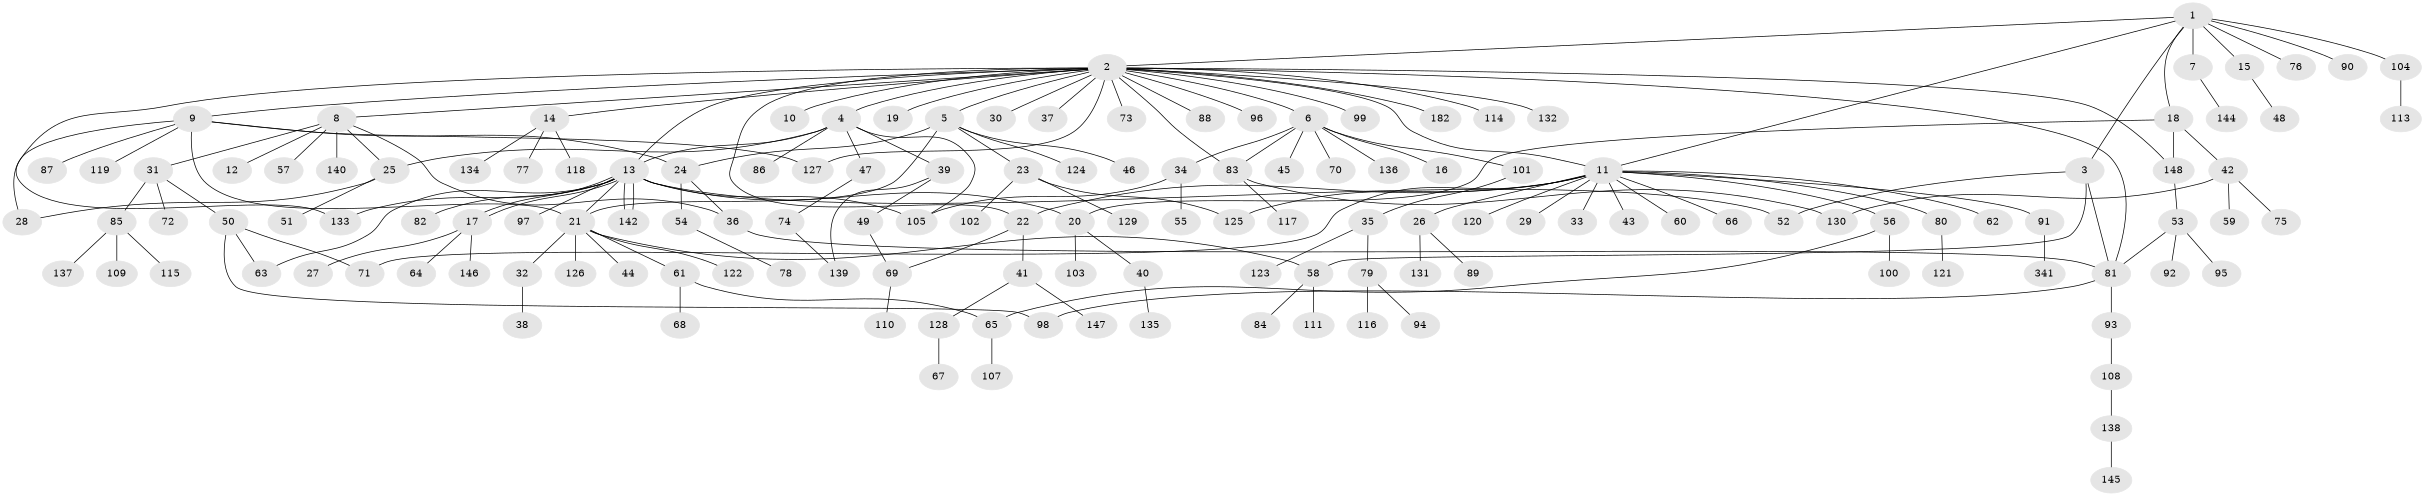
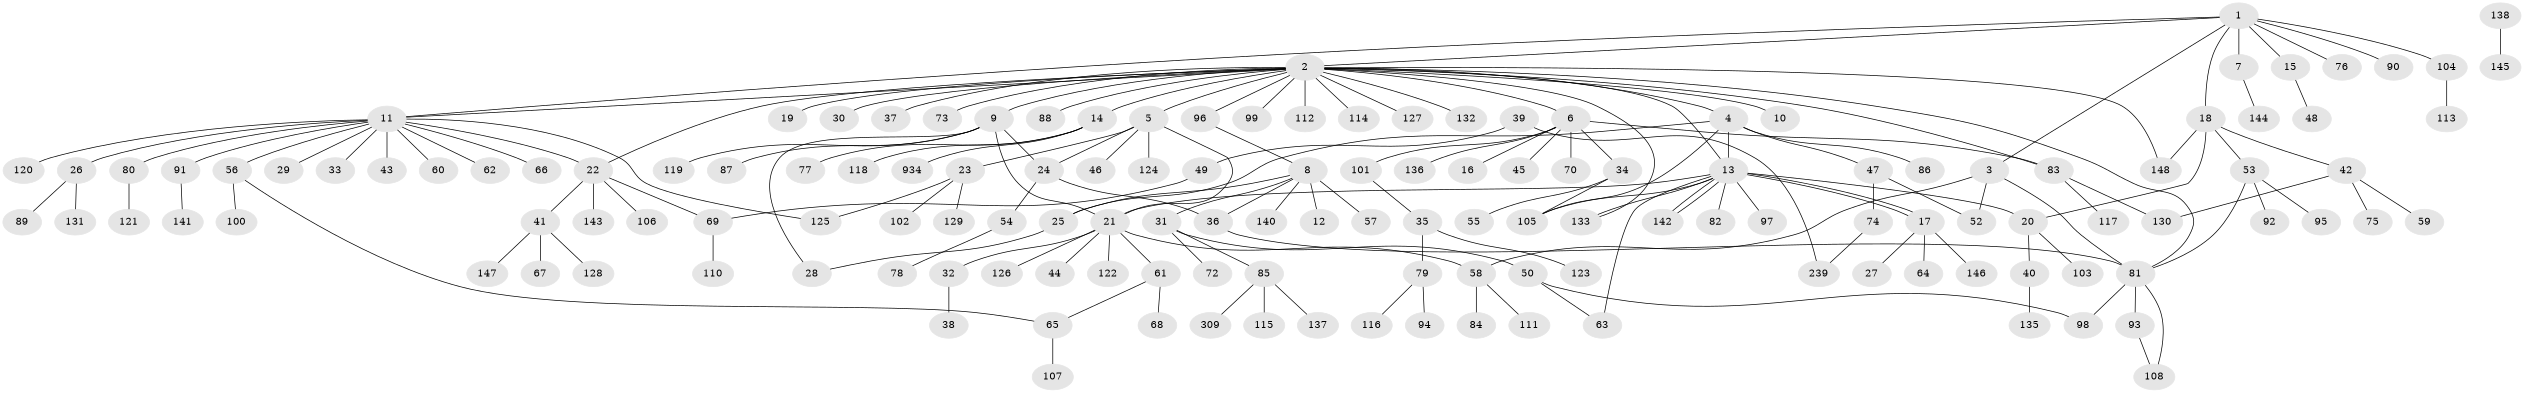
(722, 93) -> (1254, 145)
(1440, 119) -> (1305, 119)
(608, 140) -> none
(893, 145) -> none
(470, 171) -> (912, 171)
(1207, 196) -> (1934, 201)
(2176, 196) -> (2228, 145)
(287, 222) -> none
none -> (593, 222)
none -> (647, 222)
(117, 274) -> (1210, 325)
(365, 274) -> none
(839, 274) -> (1819, 274)
(2045, 274) -> (183, 222)
(939, 351) -> (540, 248)
(2111, 403) -> (2163, 323)
